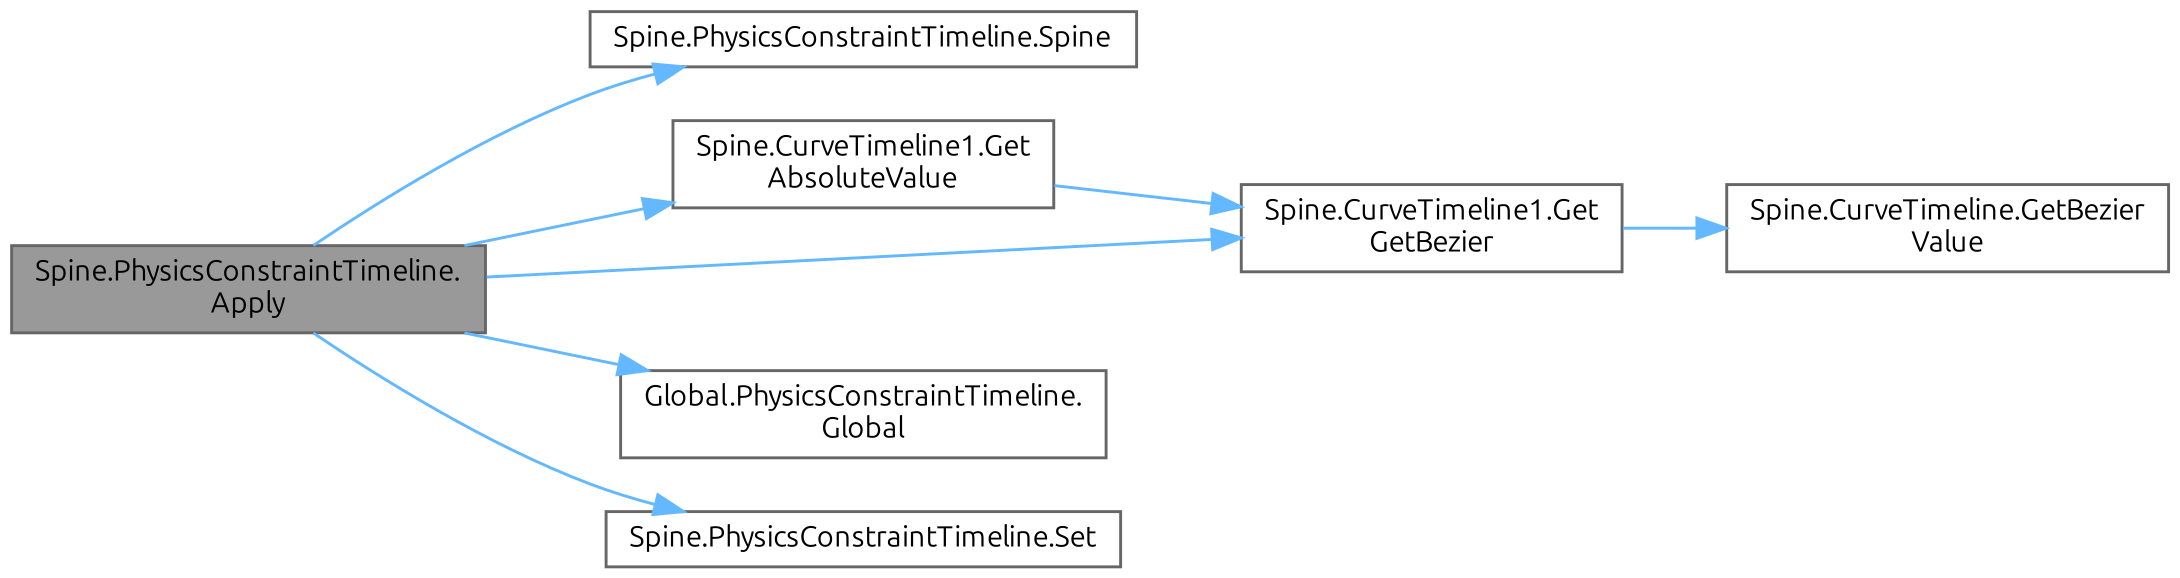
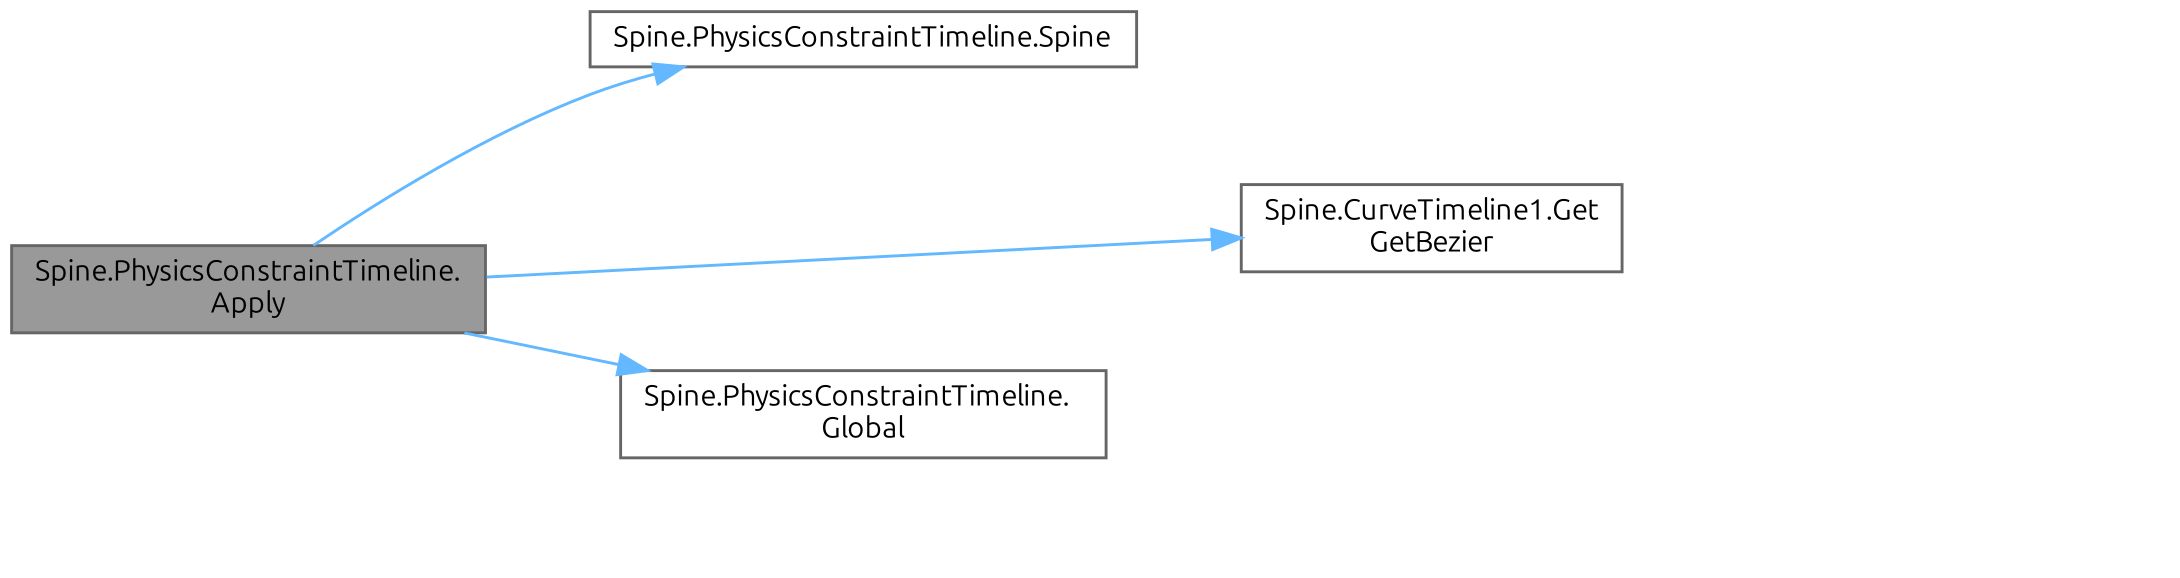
(863, 164) -> none
(1948, 228) -> none
(863, 414) -> (863, 414)
(863, 539) -> none
